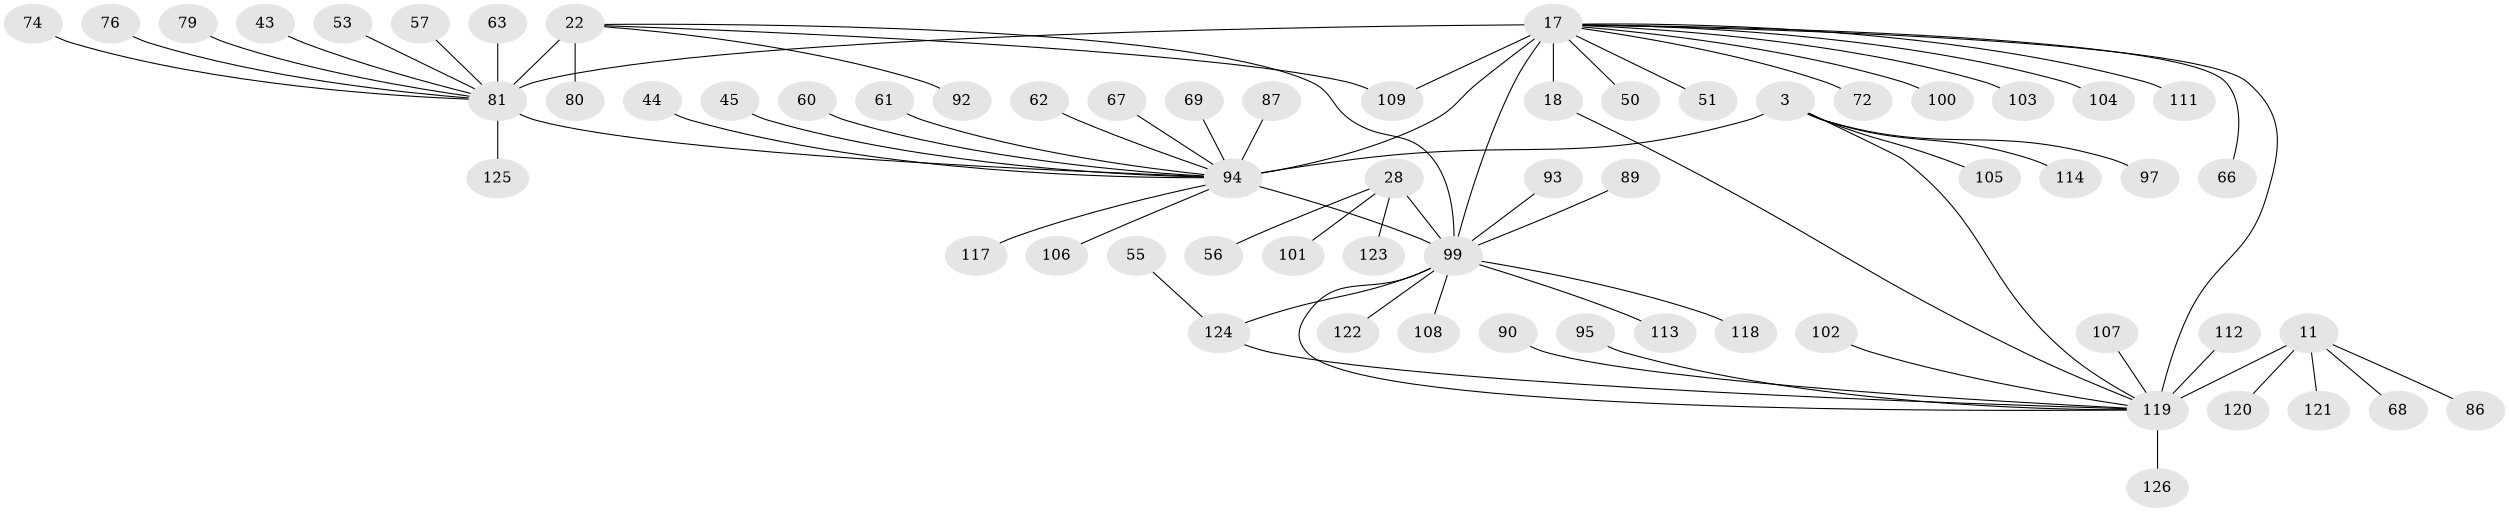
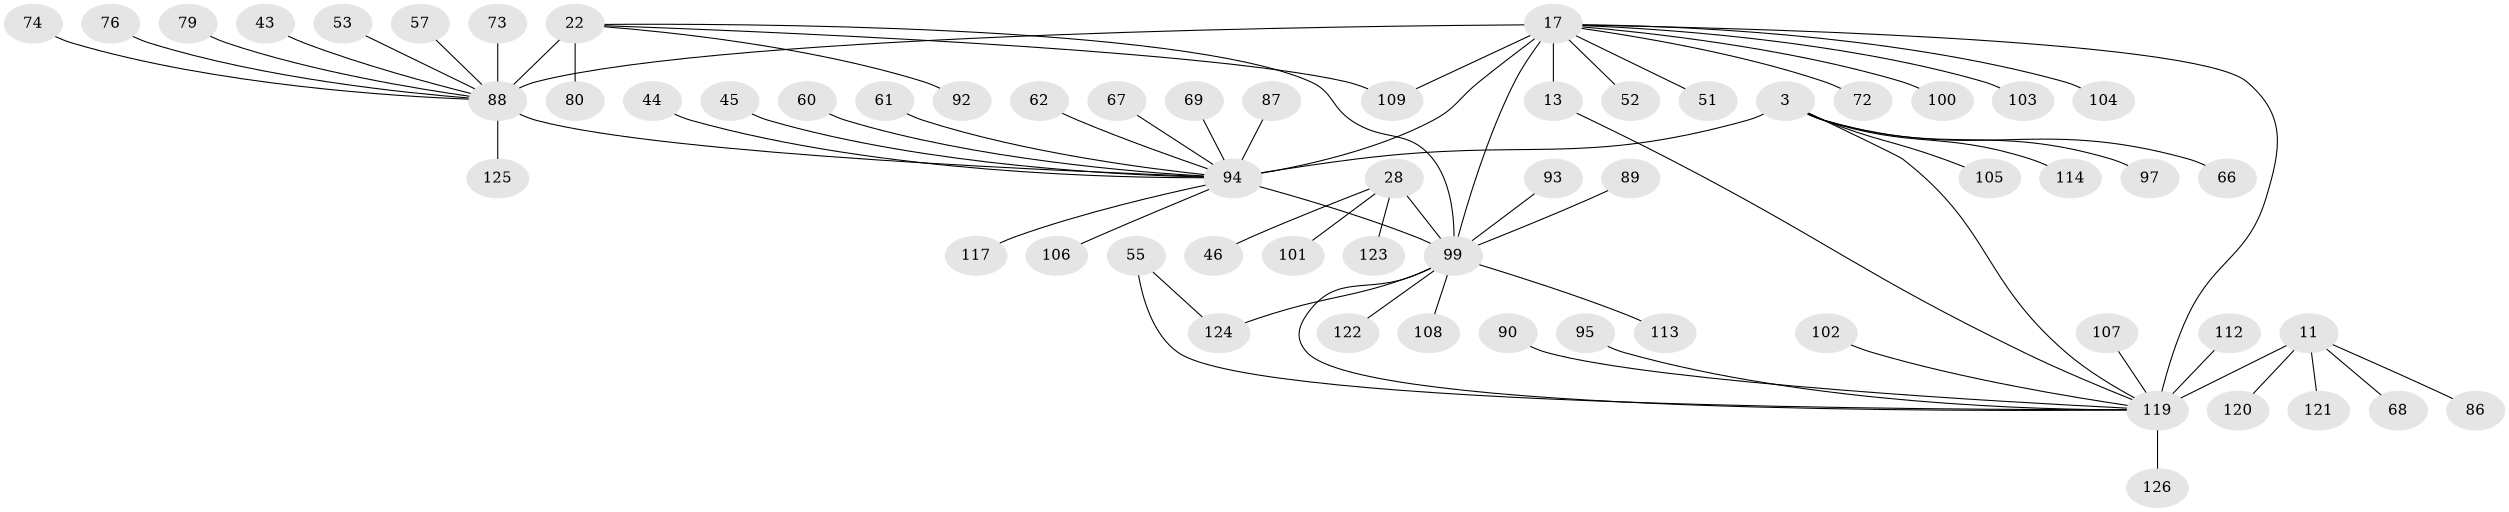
(498, 24) -> (498, 24)
(1947, 37) -> (2057, 140)
(498, 101) -> (498, 101)
(1553, 101) -> (1553, 101)
(1631, 101) -> (1631, 101)
(2184, 101) -> none
(1214, 256) -> (1214, 256)
(1746, 333) -> none
(1684, 390) -> (1398, 389)
